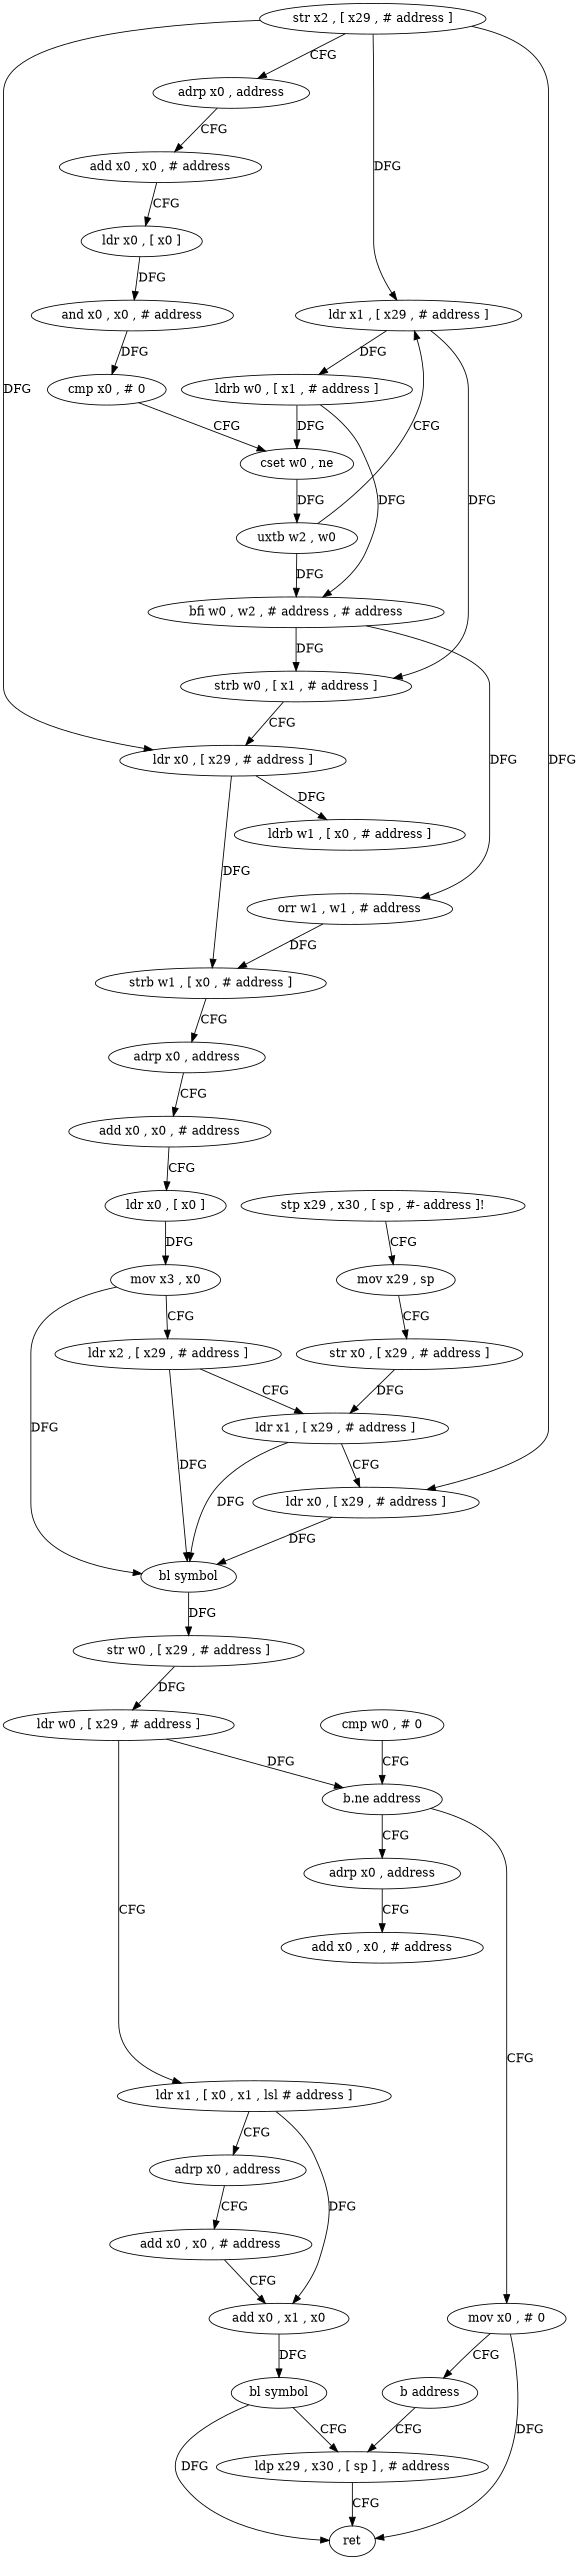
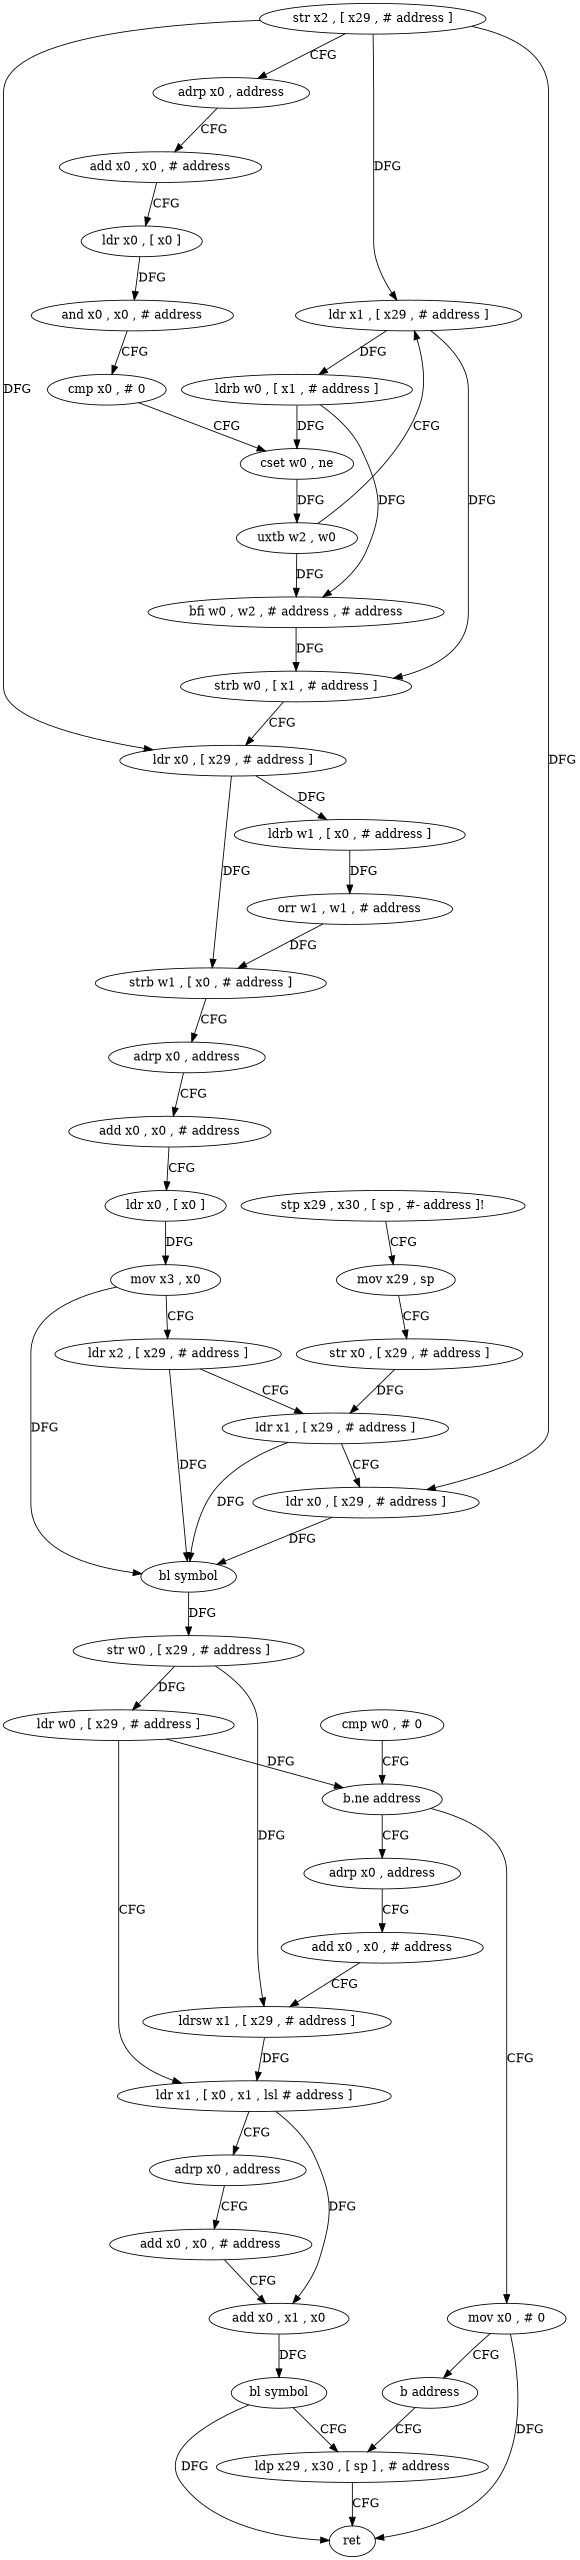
(135, 353) -> (135, 353)
(490, 735) -> (350, 868)
none -> (267, 2022)
